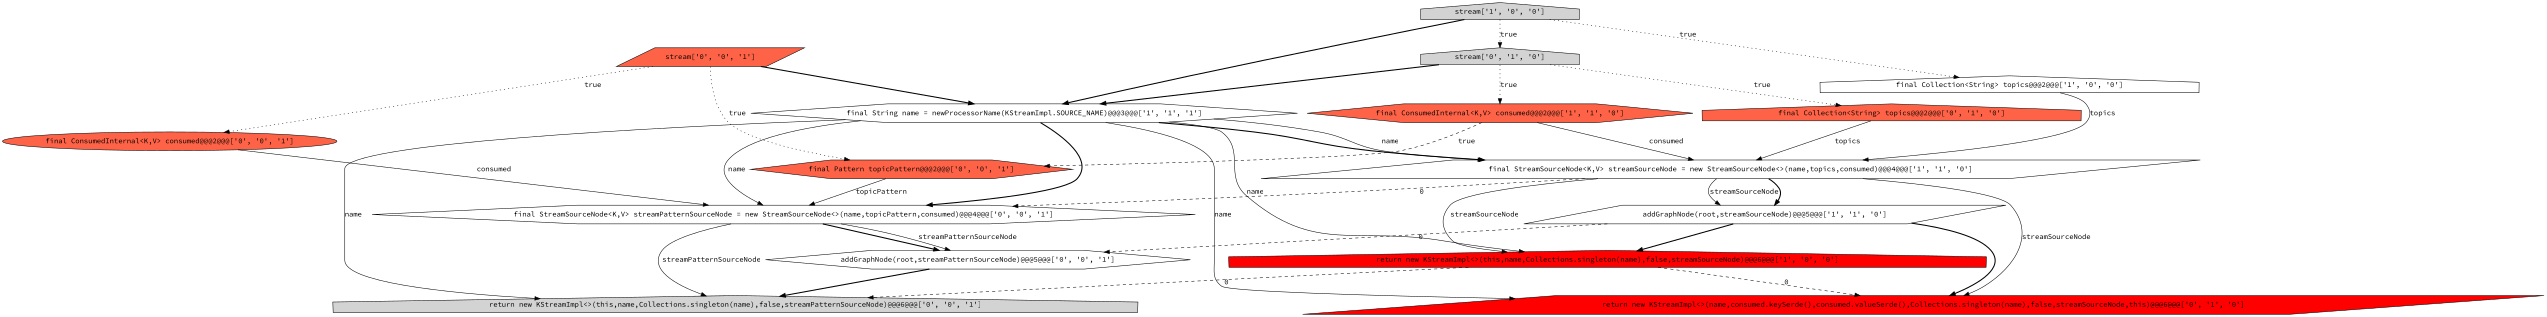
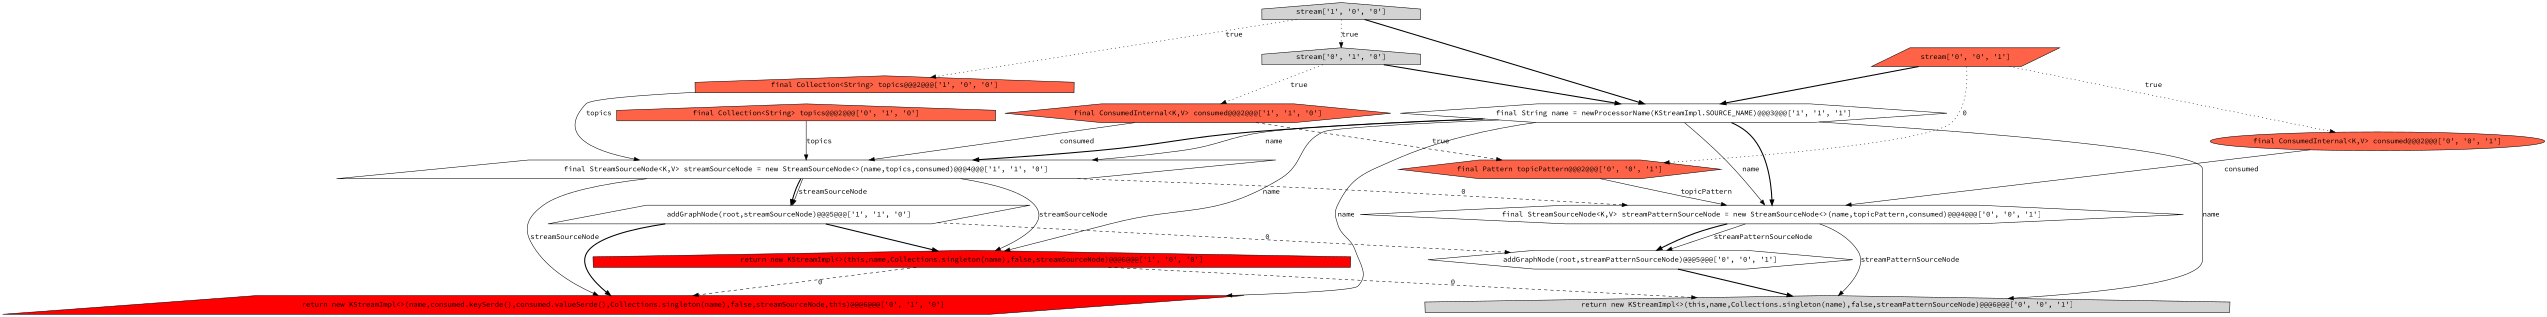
(1693, 85) -> none
(2010, 85) -> (885, 85)
(737, 113) -> (1965, 113)
